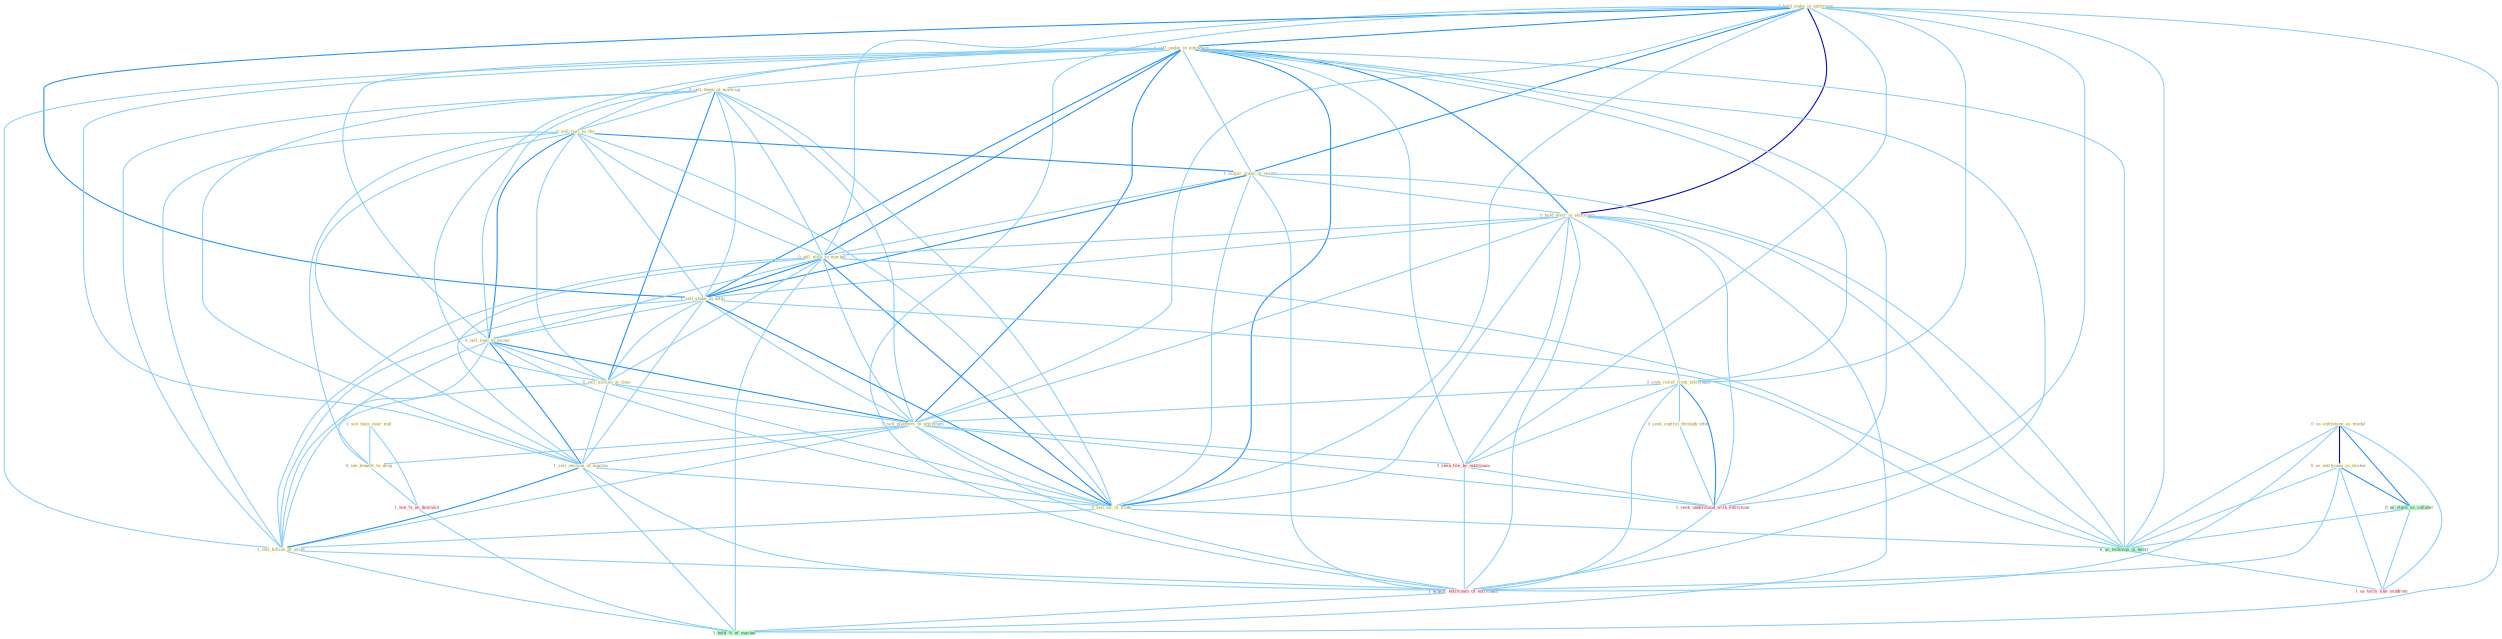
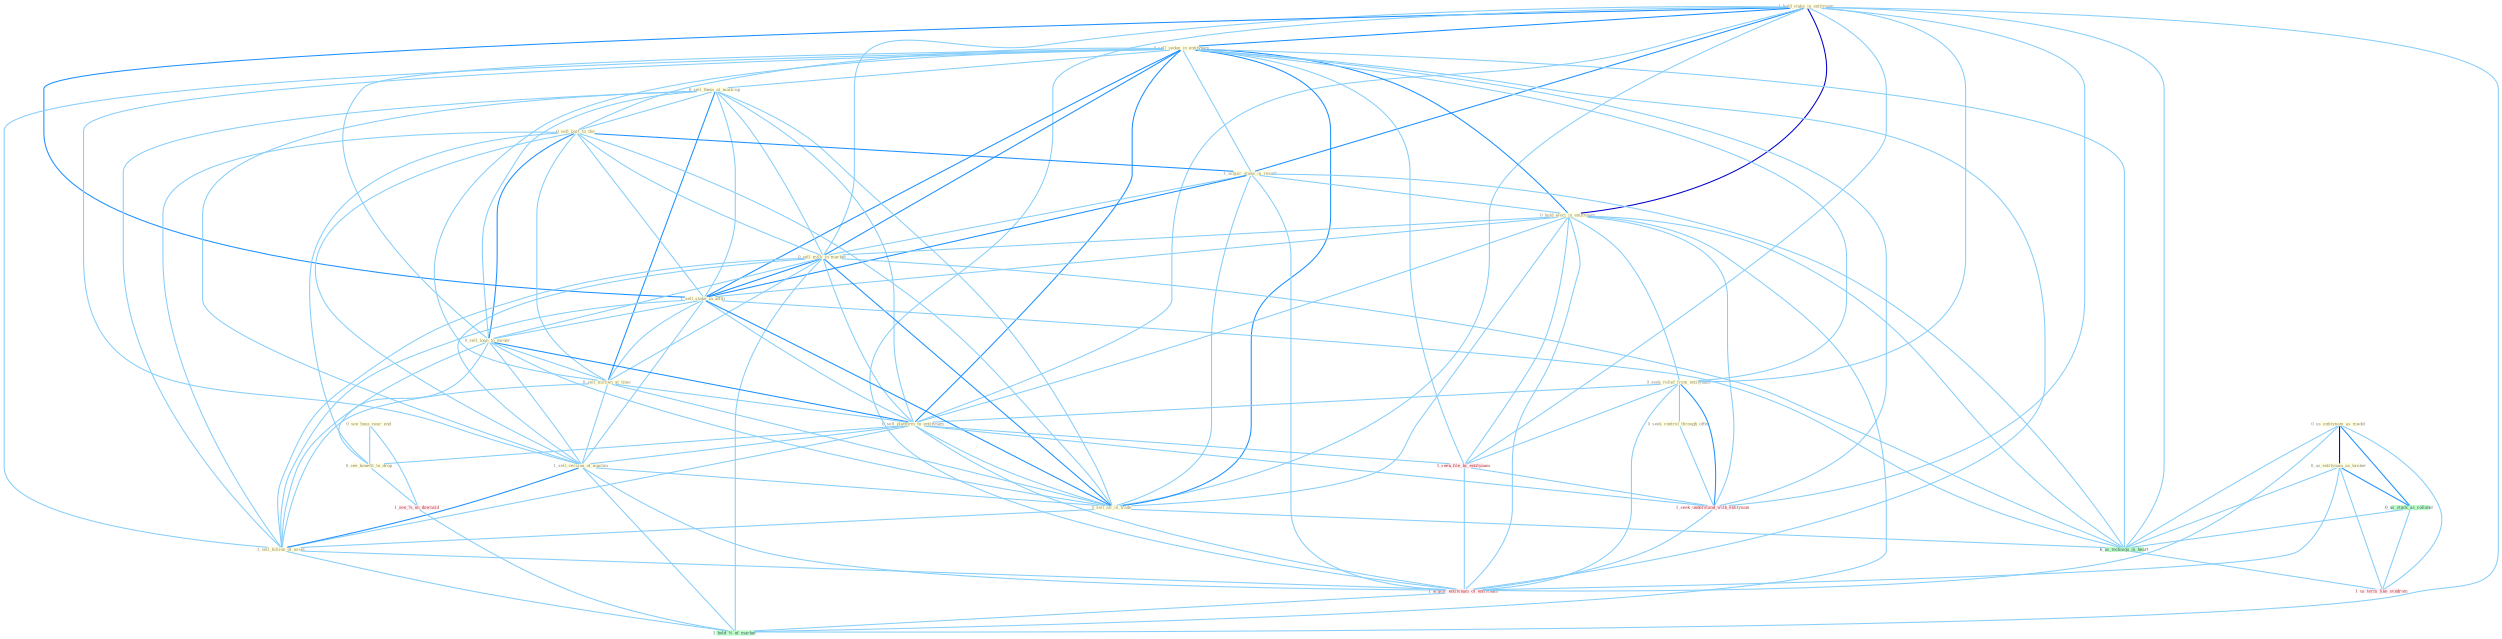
(537, 402) -> (537, 402)
